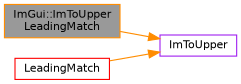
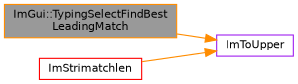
(62, 21) -> (91, 21)
(62, 69) -> (91, 69)
